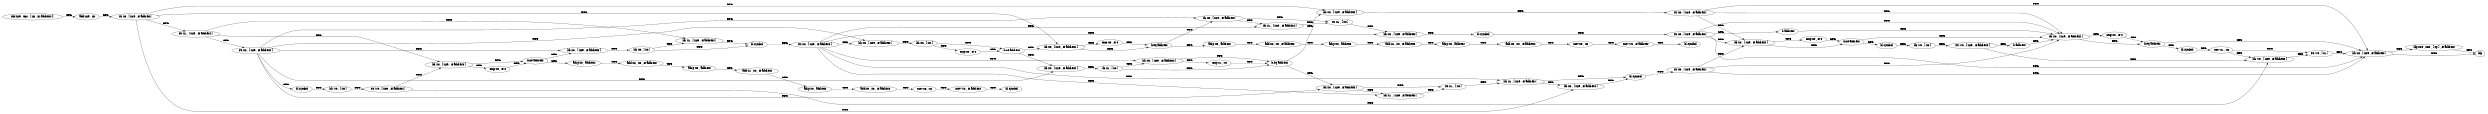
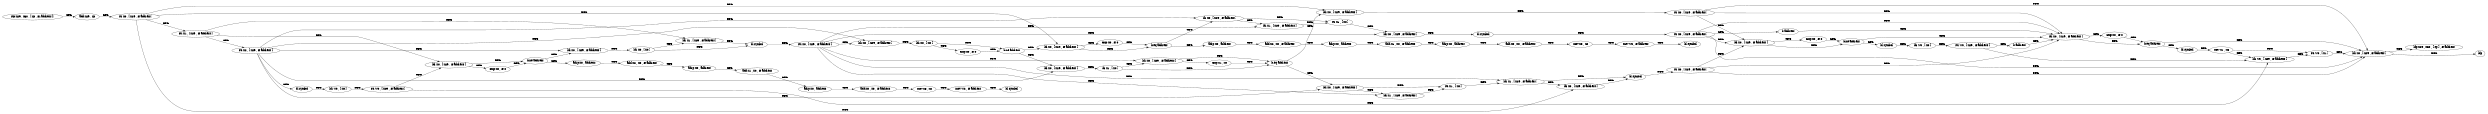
(2463, 51) -> none
